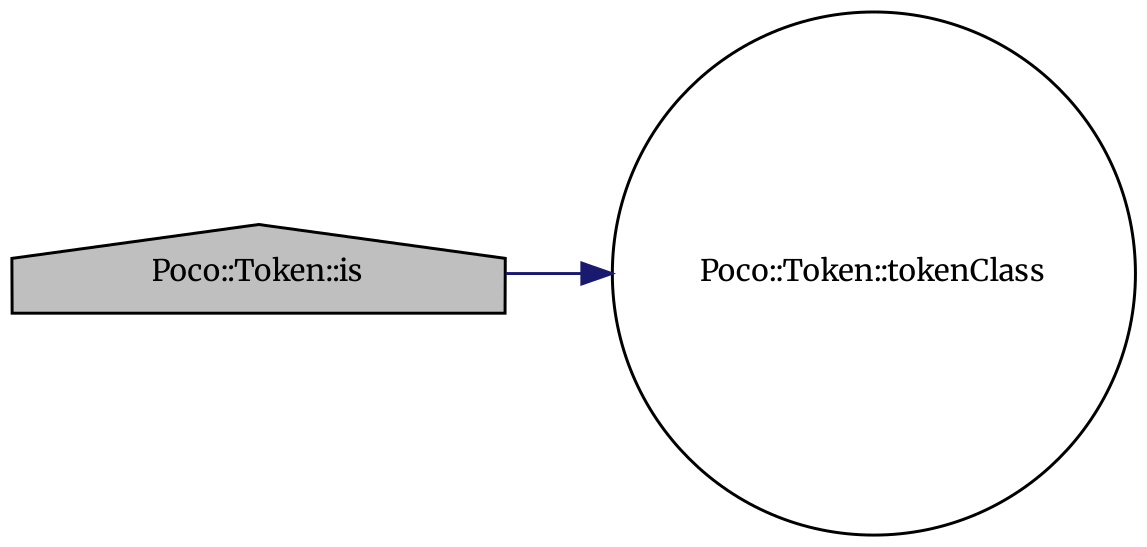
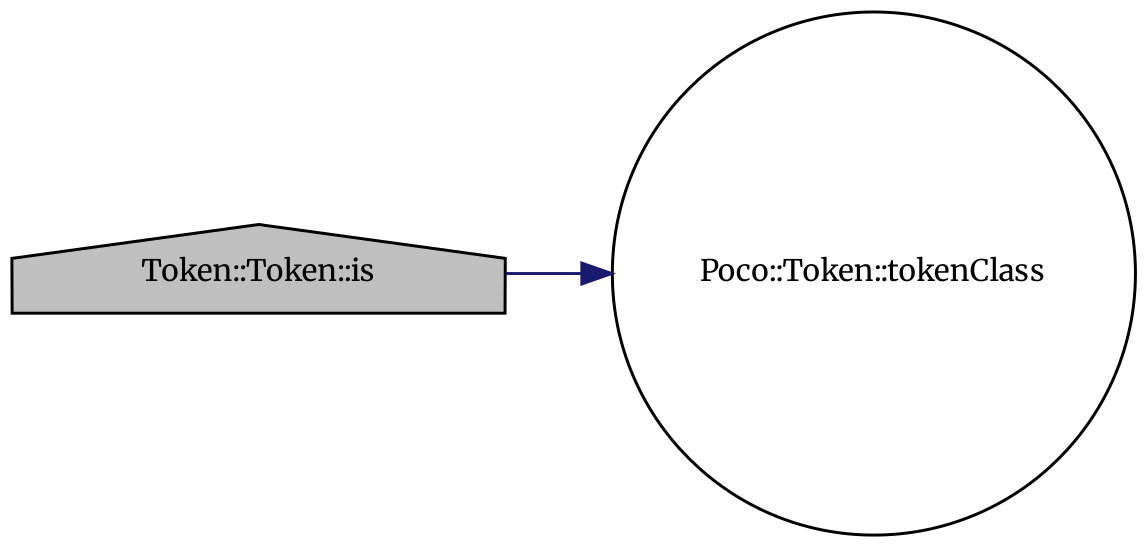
(259, 274) -> (259, 274)
